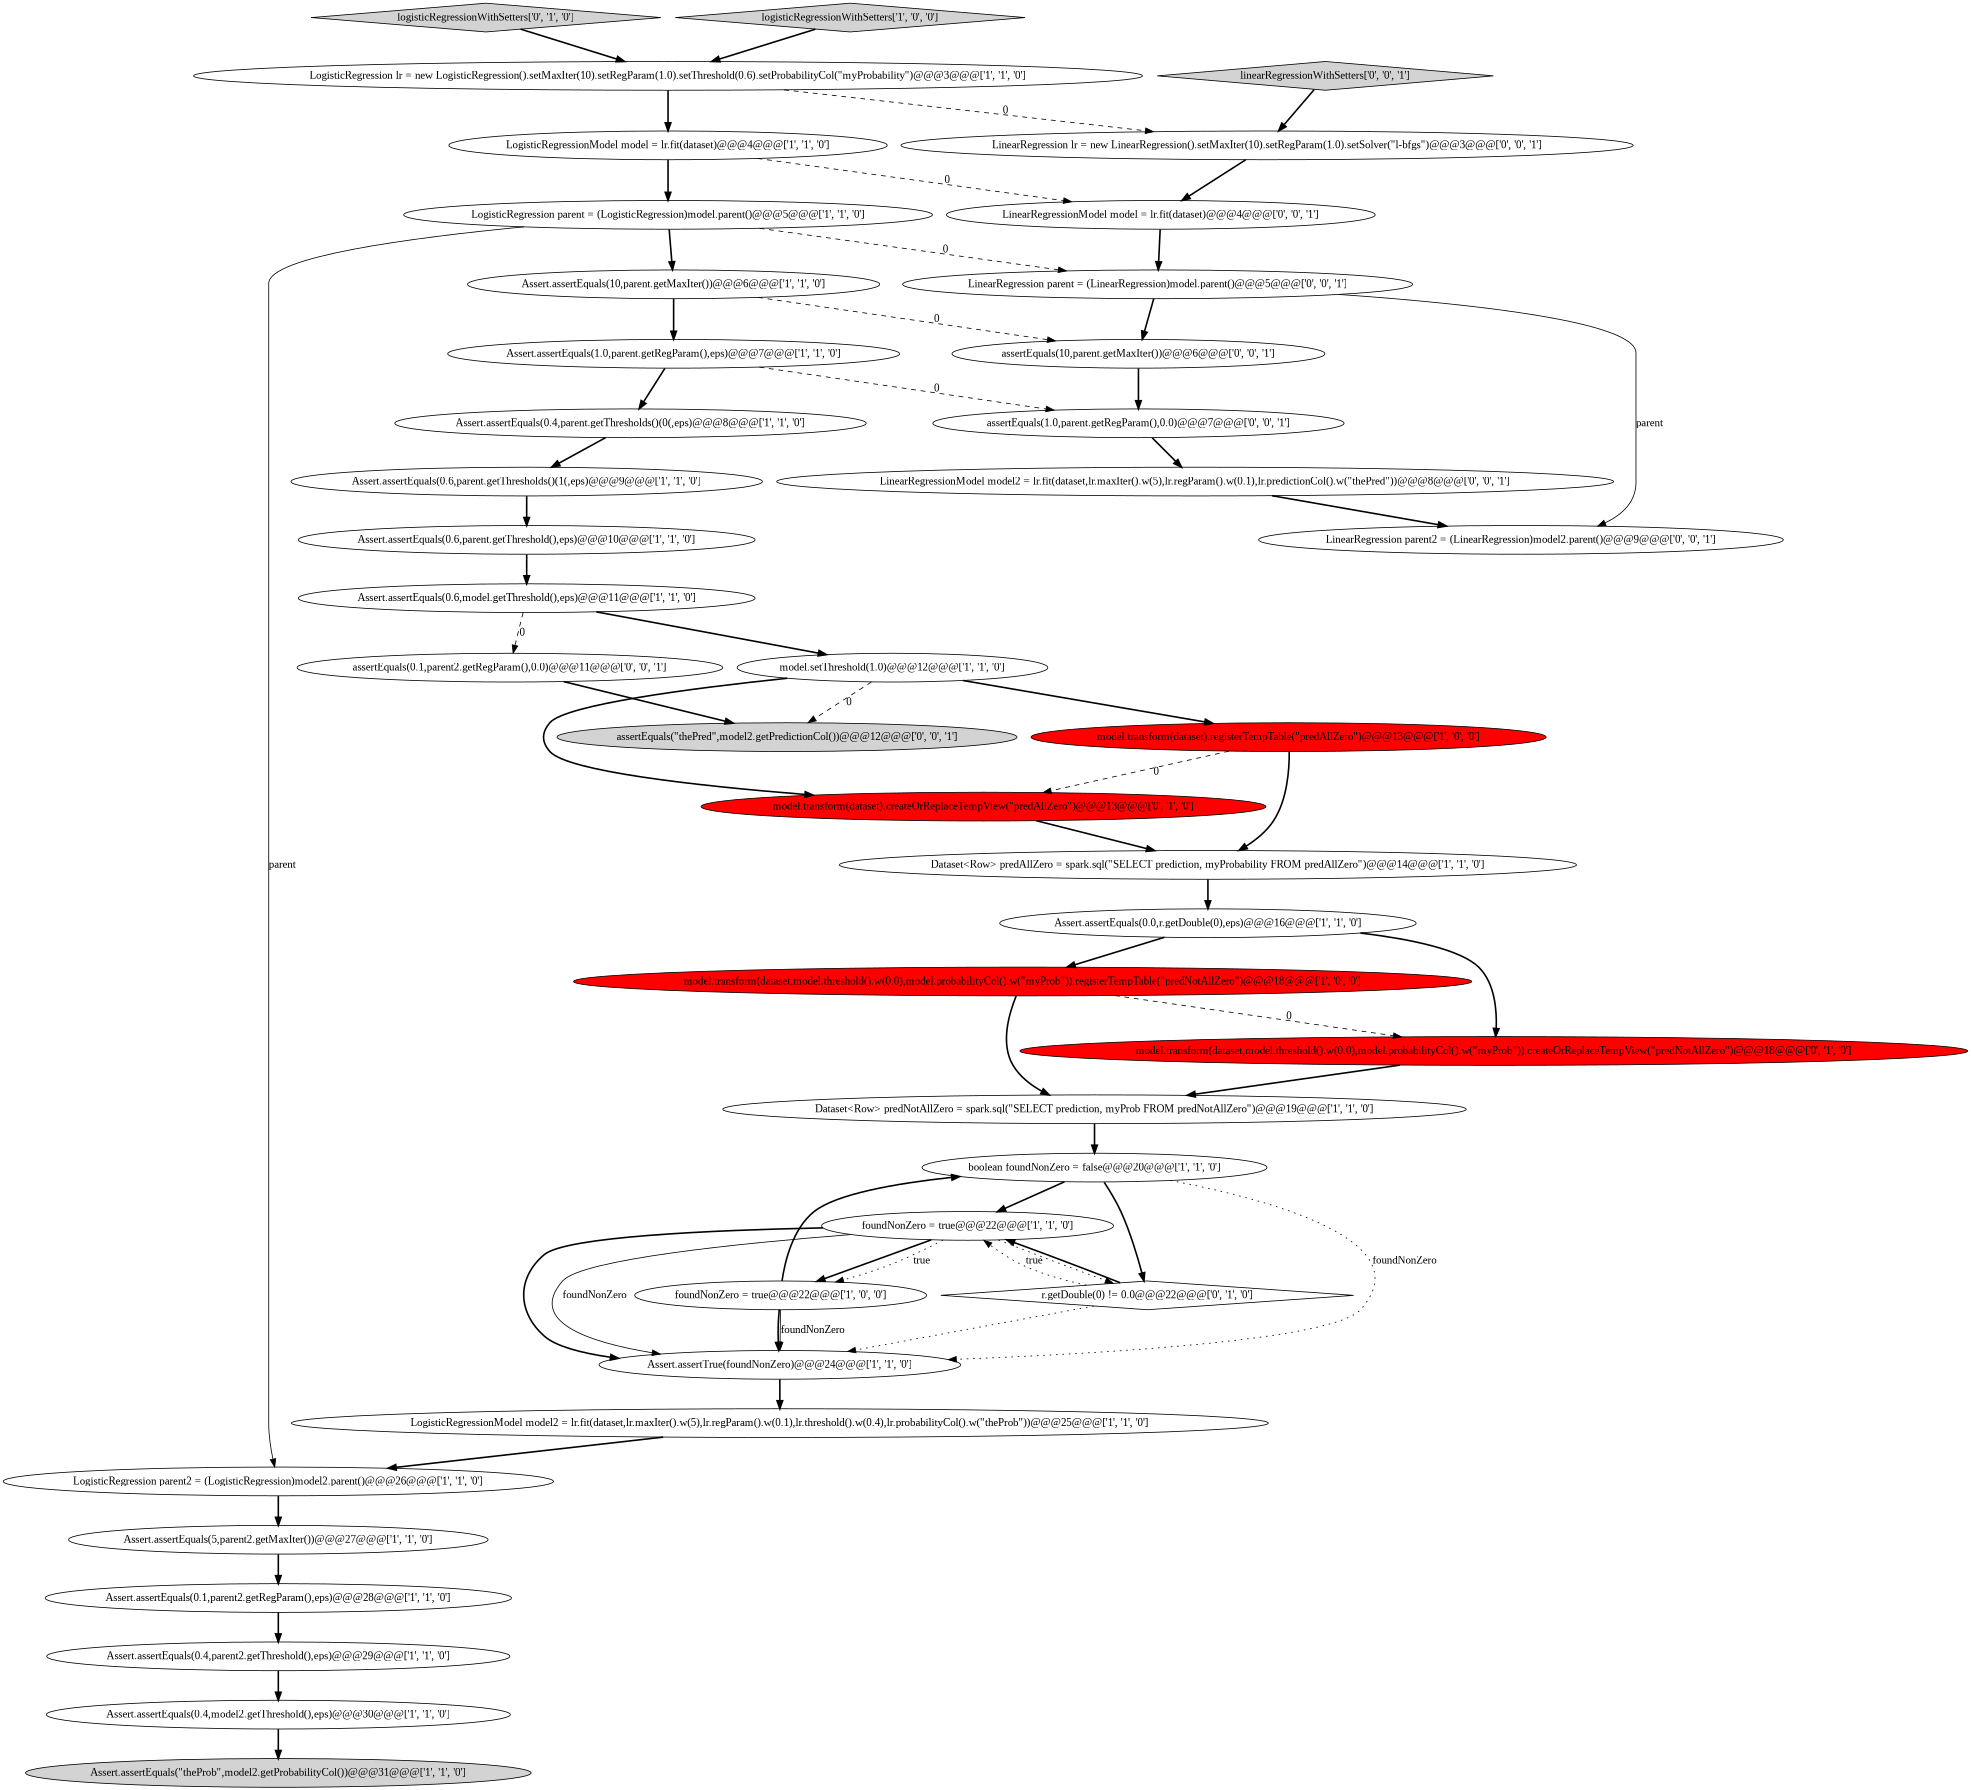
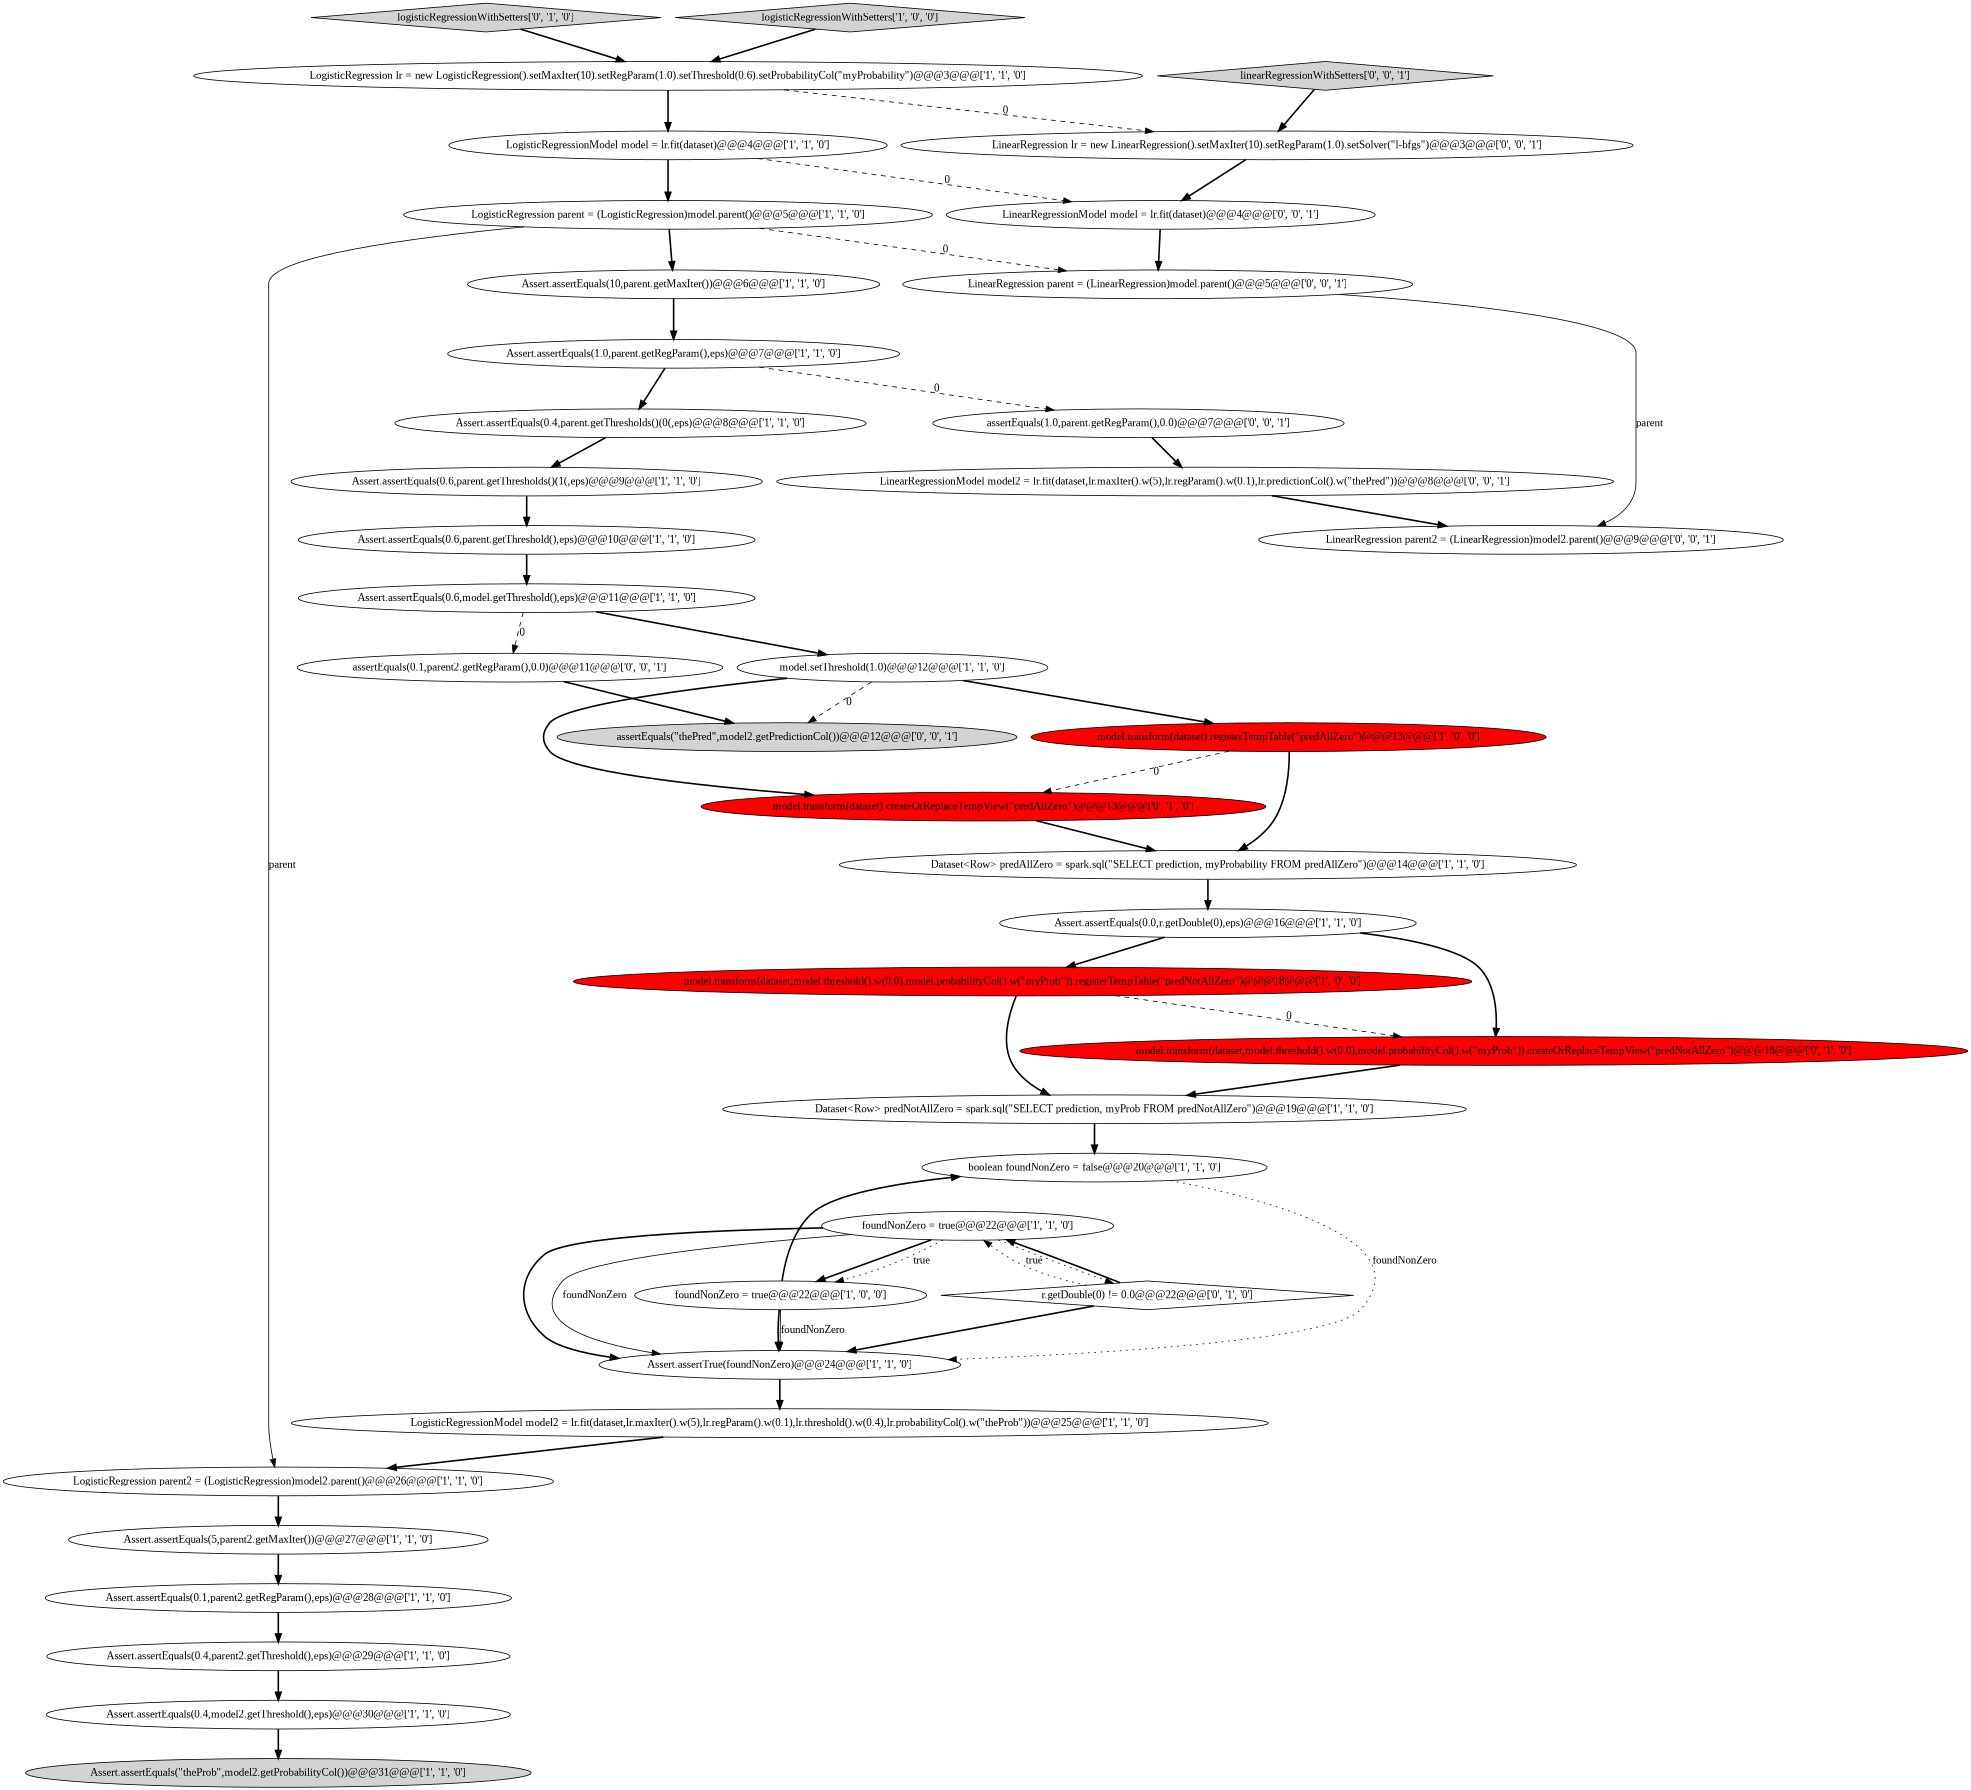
(1138, 354) -> none
(1035, 1195) -> none
(1127, 1226) -> none
(975, 1328) -> (975, 1328)
